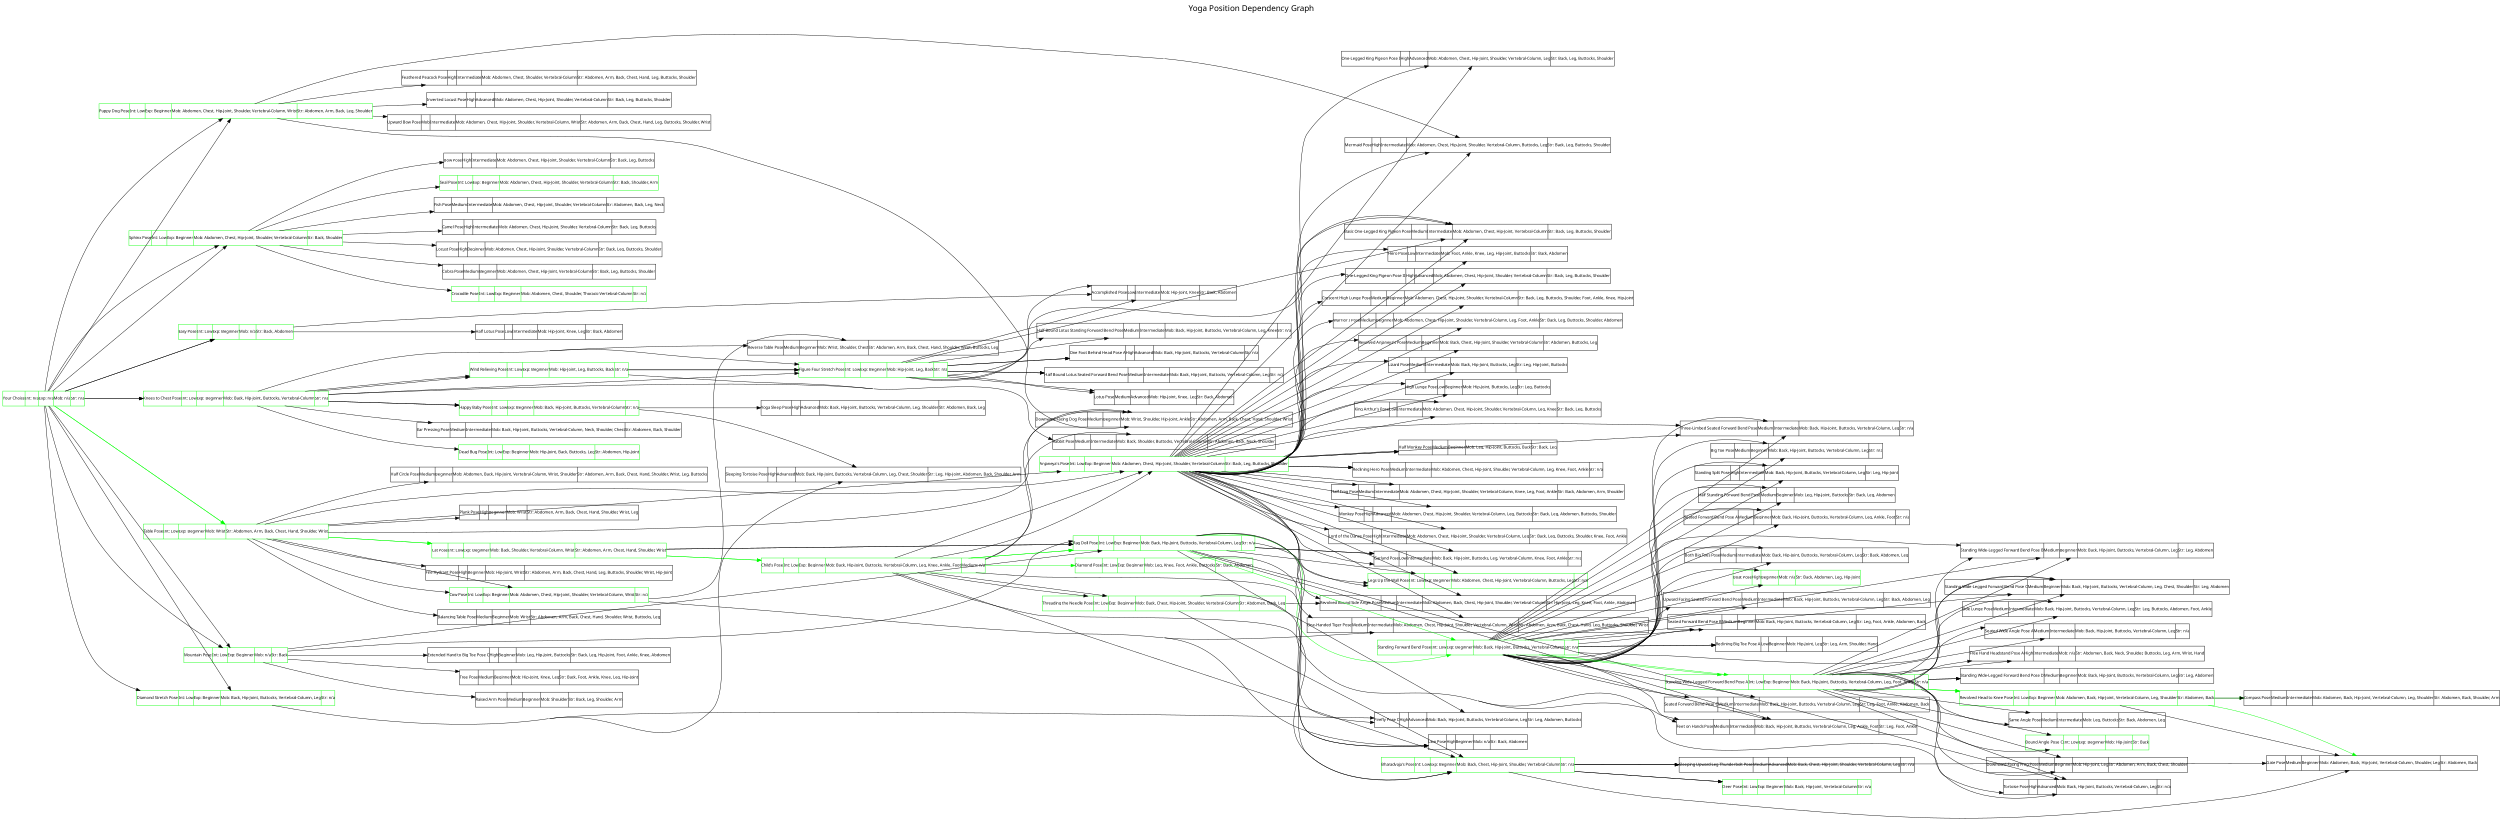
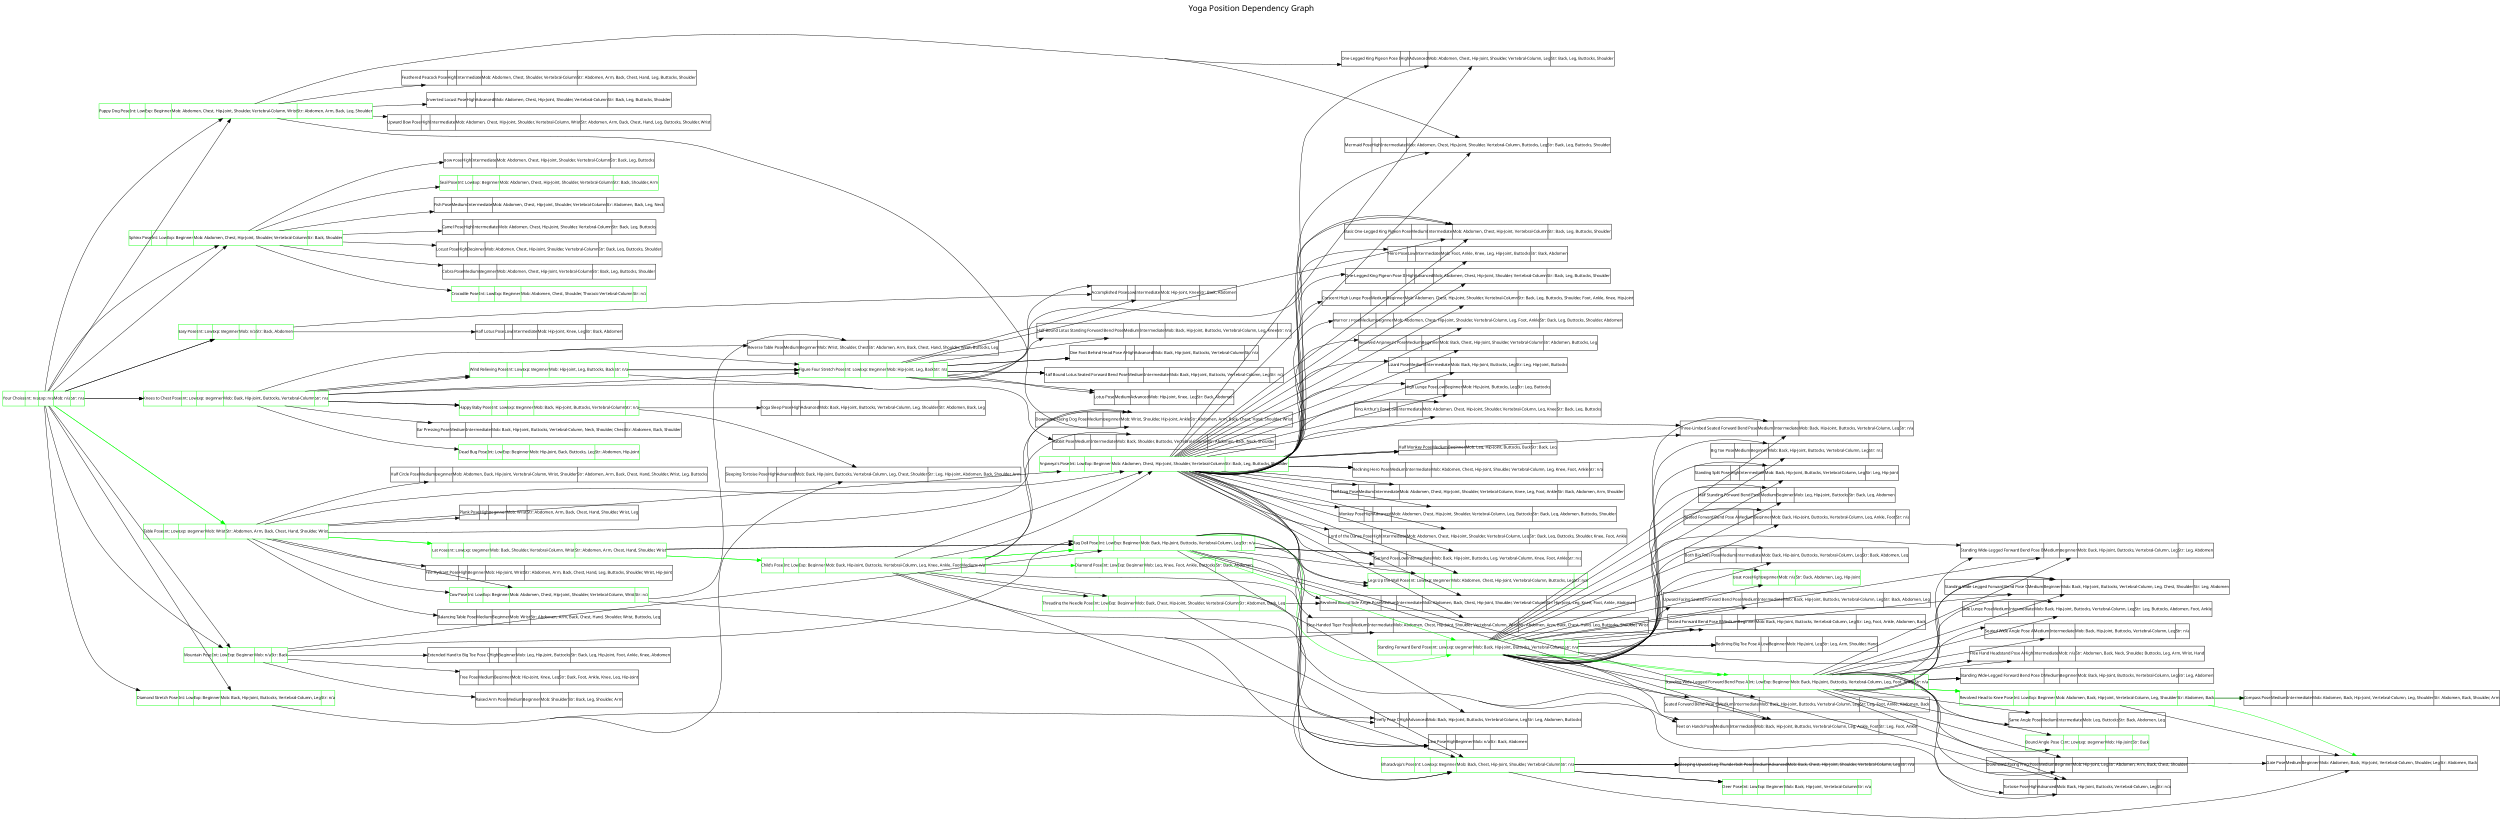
none -> (1251, 64)
(426, 122) -> (426, 122)
